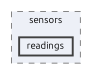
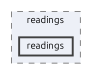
(46, 21) -> (46, 21)
